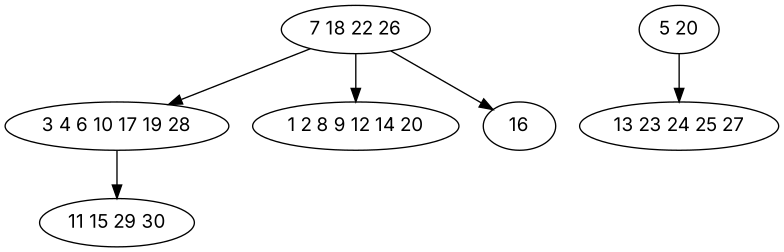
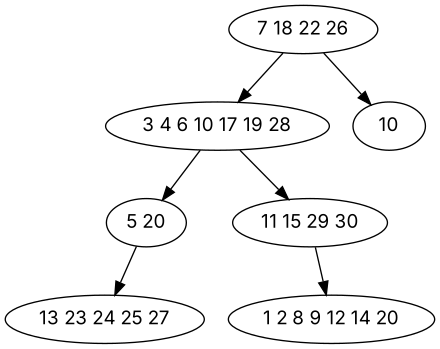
(356, 71) -> (319, 264)
(519, 126) -> (389, 126)
none -> (185, 170)
